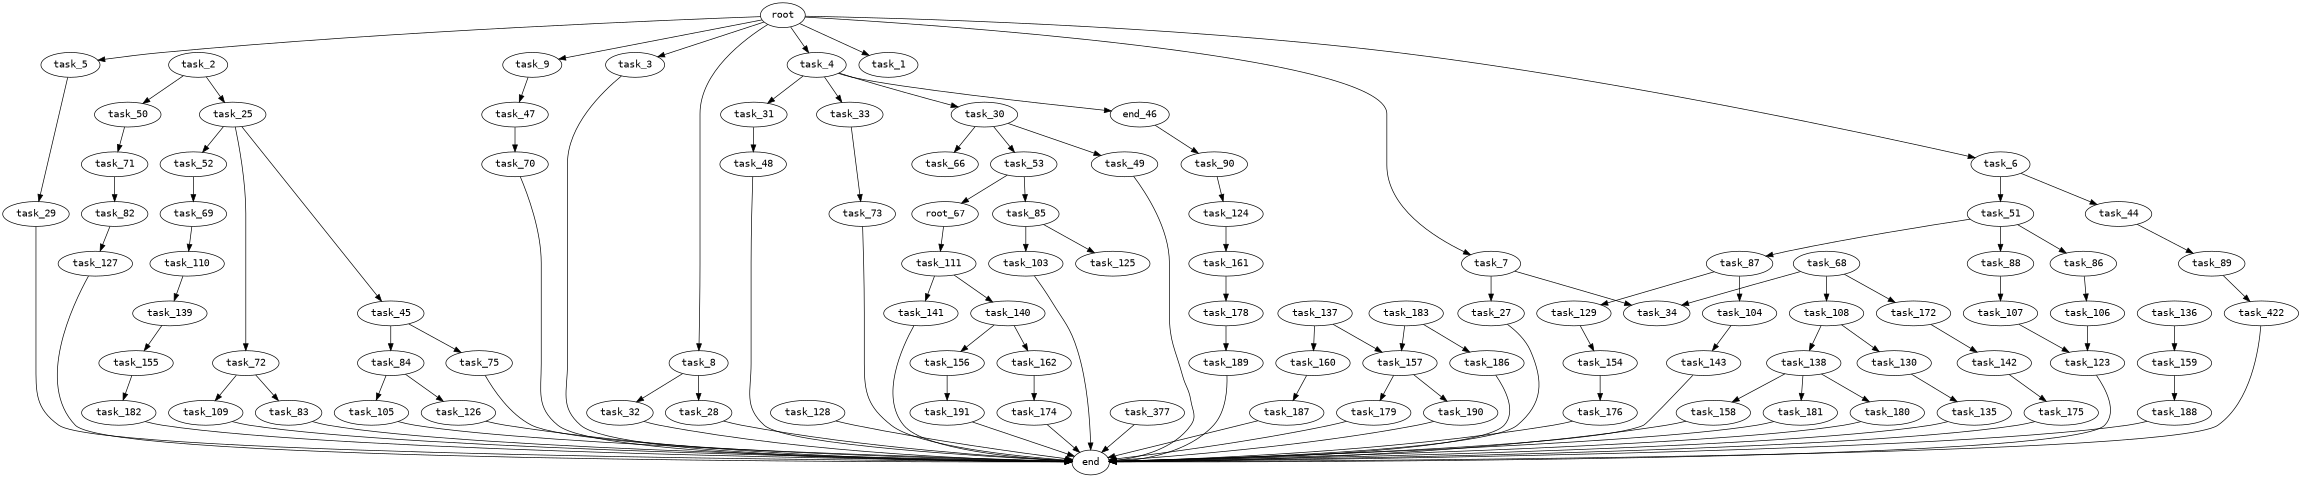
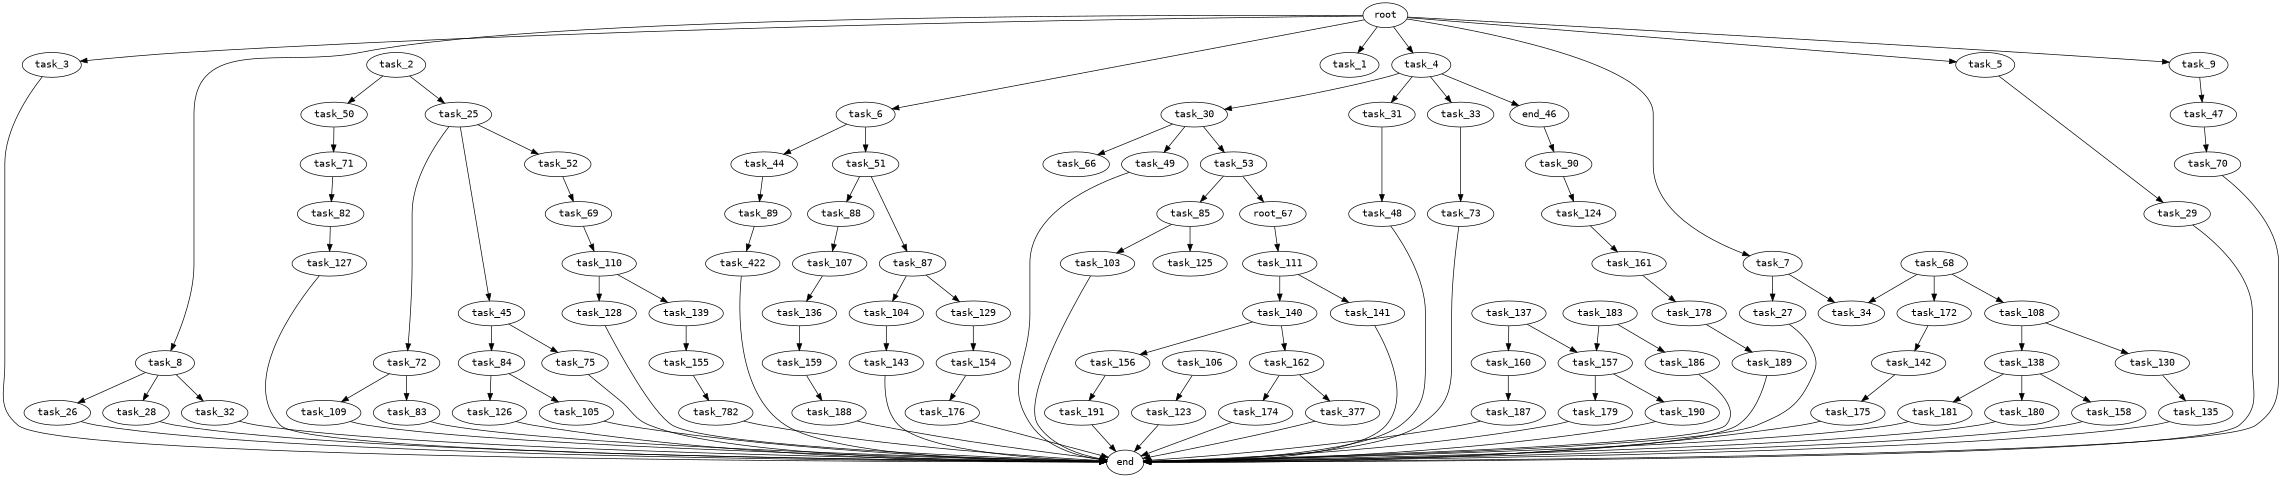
(2083, 264) -> none
none -> (599, 285)
(2041, 337) -> (816, 286)
none -> (1312, 386)
none -> (57, 413)
(119, 413) -> (716, 413)
